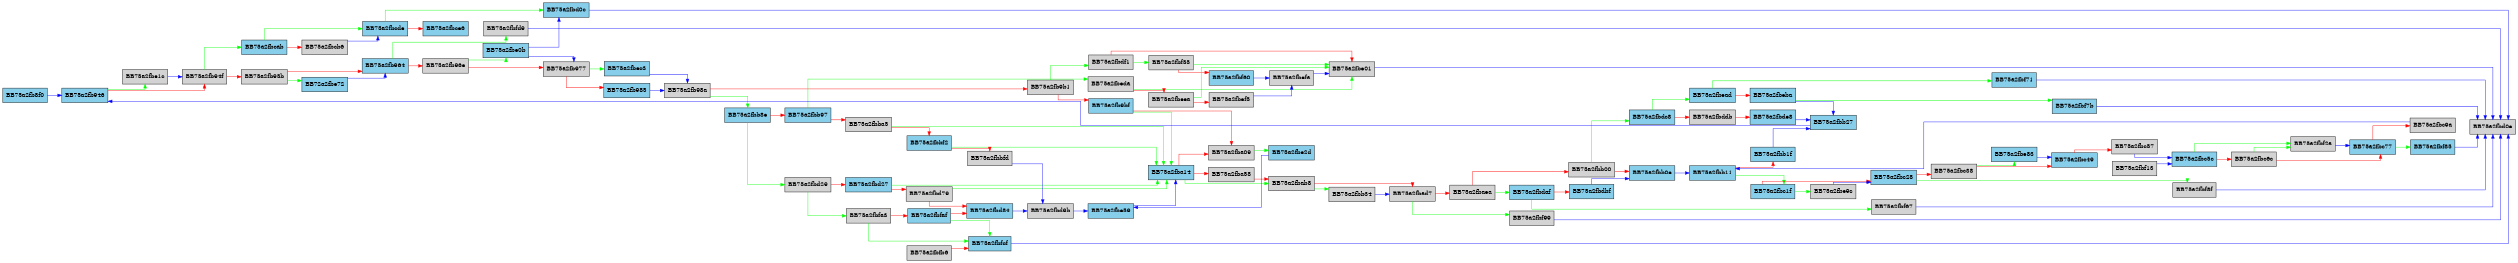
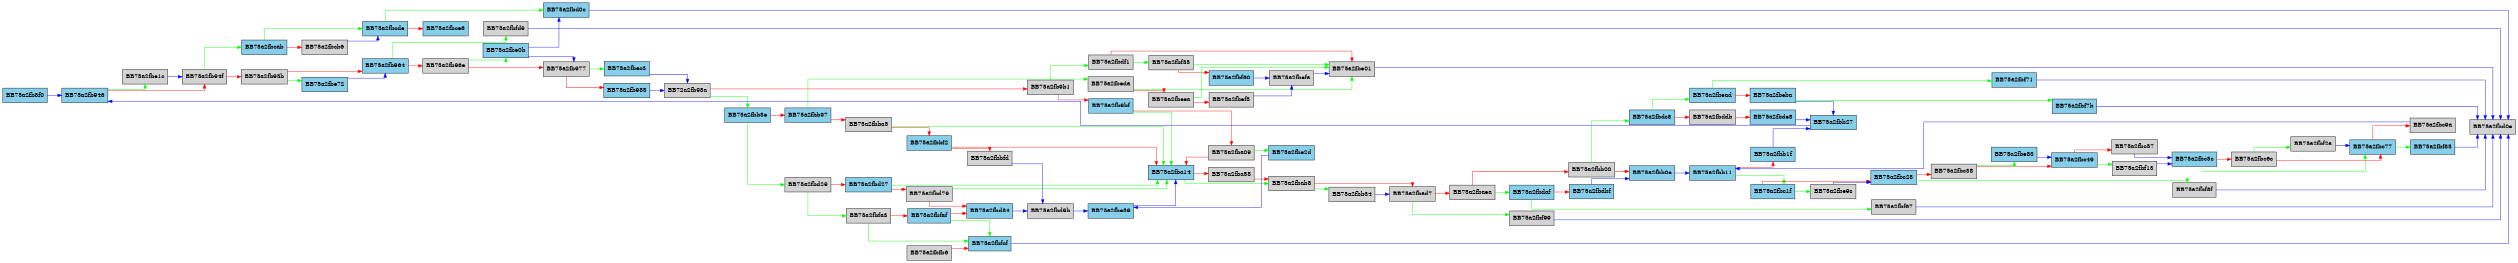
(325, 84) -> (325, 84)
(687, 91) -> (687, 91)
(2236, 143) -> (2288, 171)
(1061, 147) -> (1061, 147)
(1186, 154) -> (1195, 157)
none -> (2103, 164)
